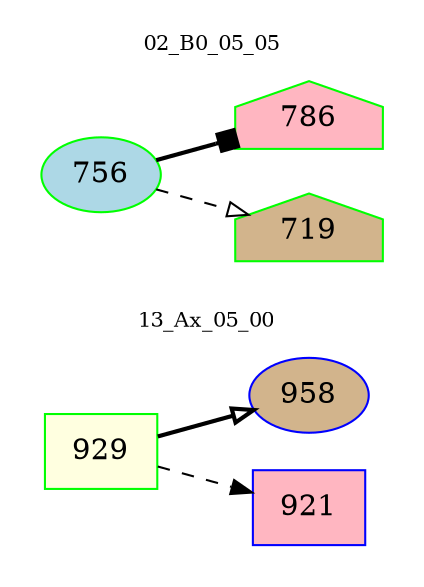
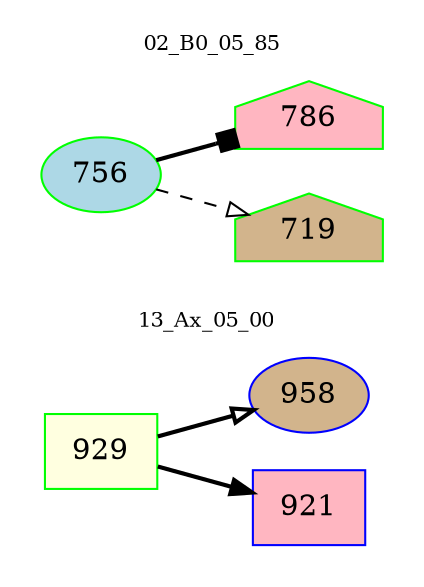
(212, 45) -> (212, 45)
(195, 477) -> (195, 477)
